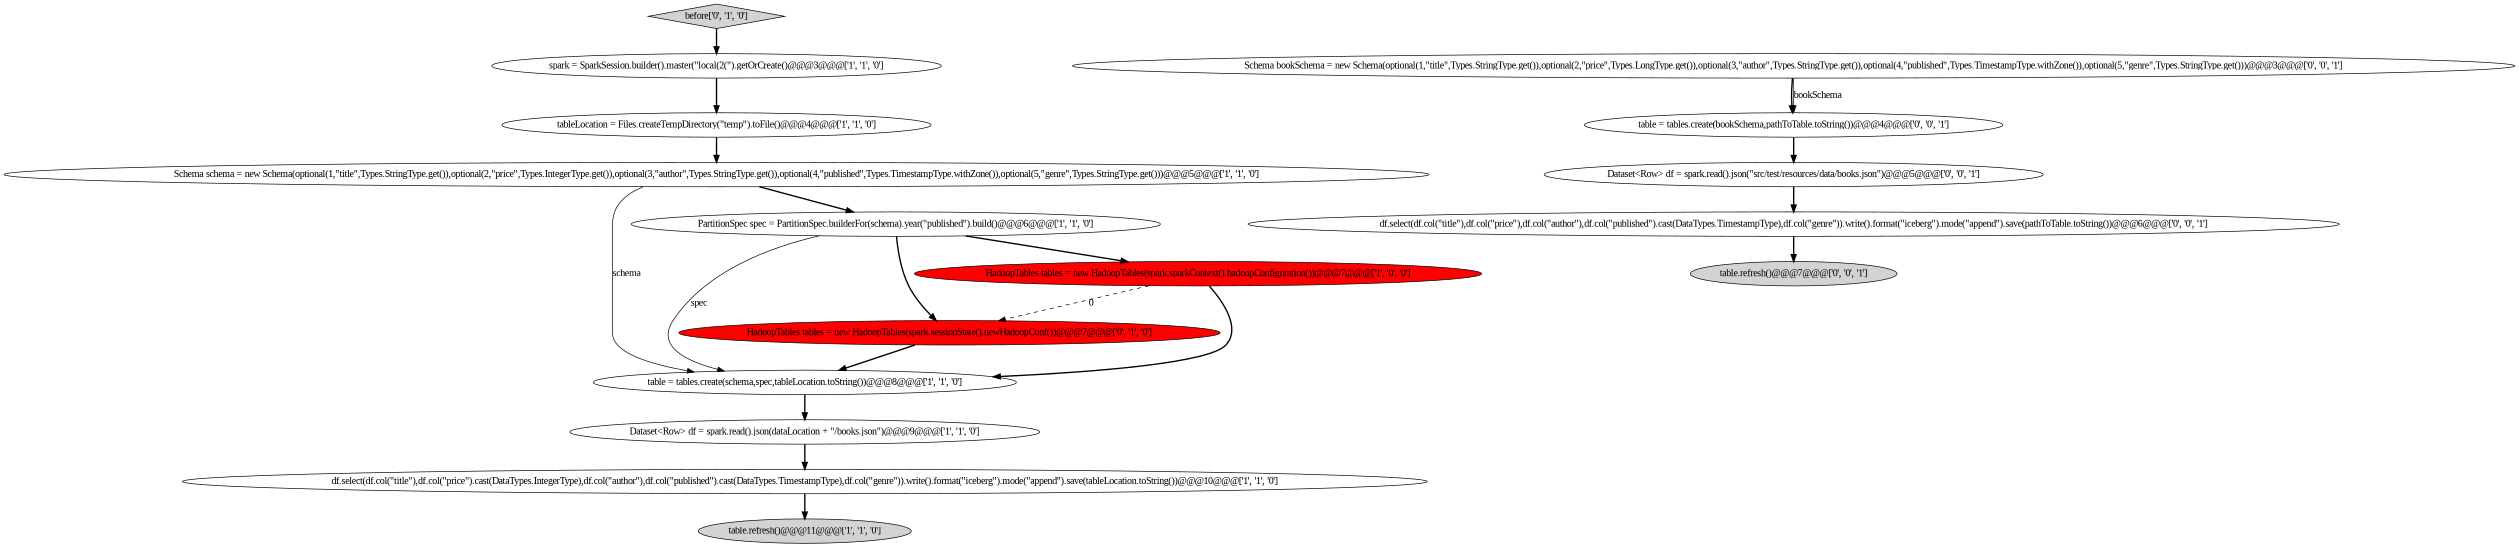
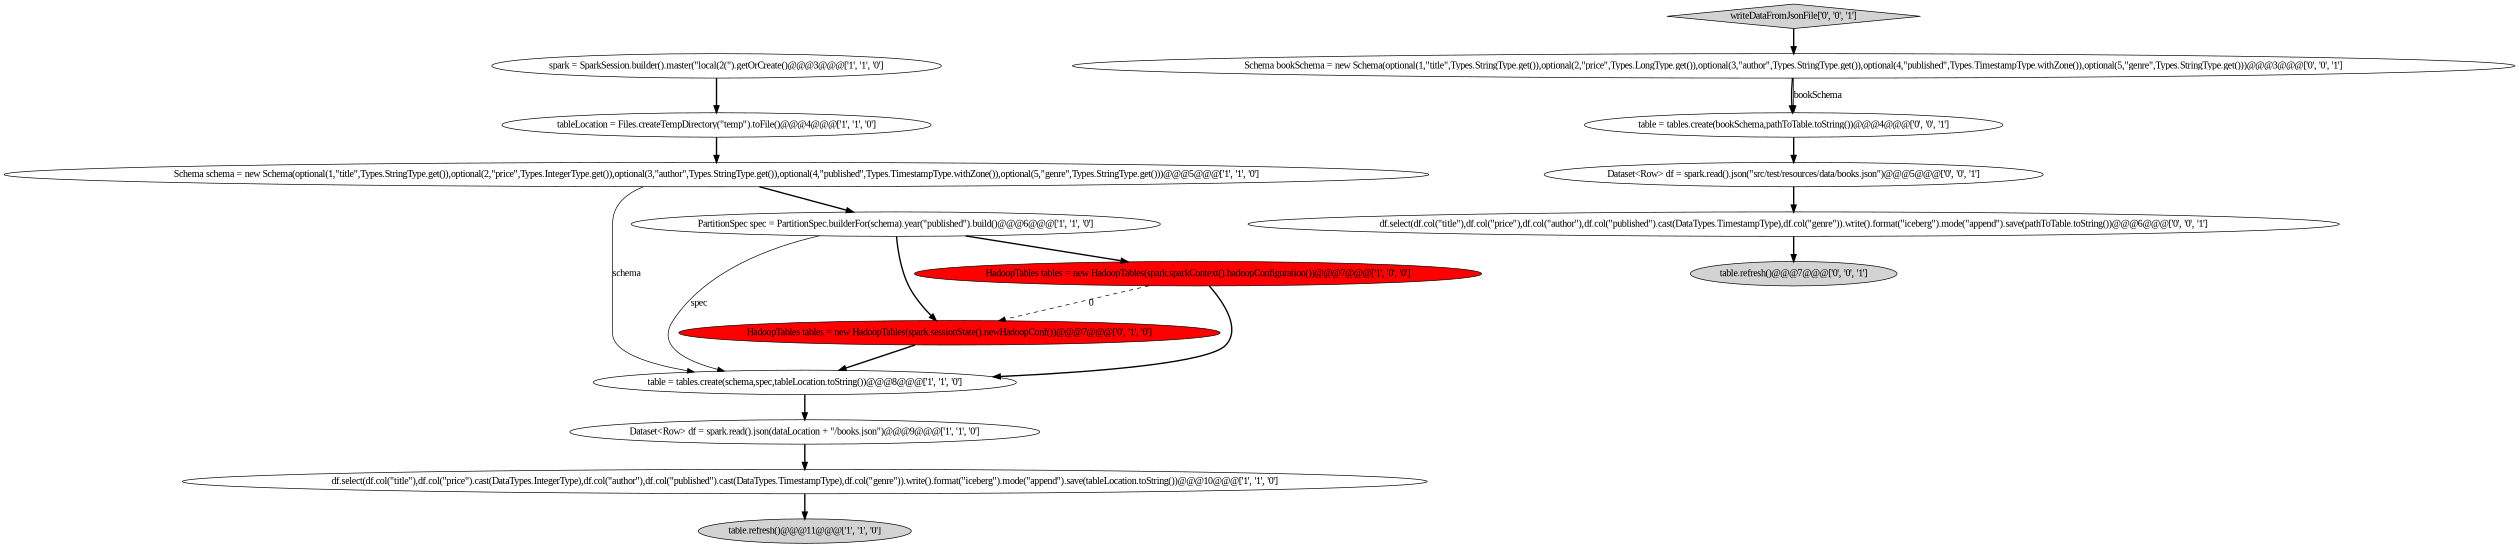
(717, 16) -> none
none -> (1794, 16)
